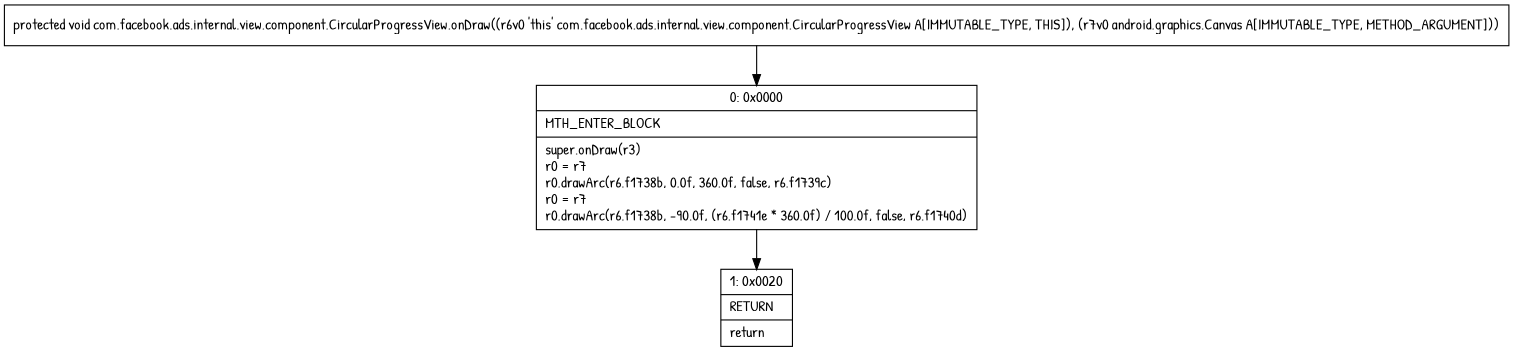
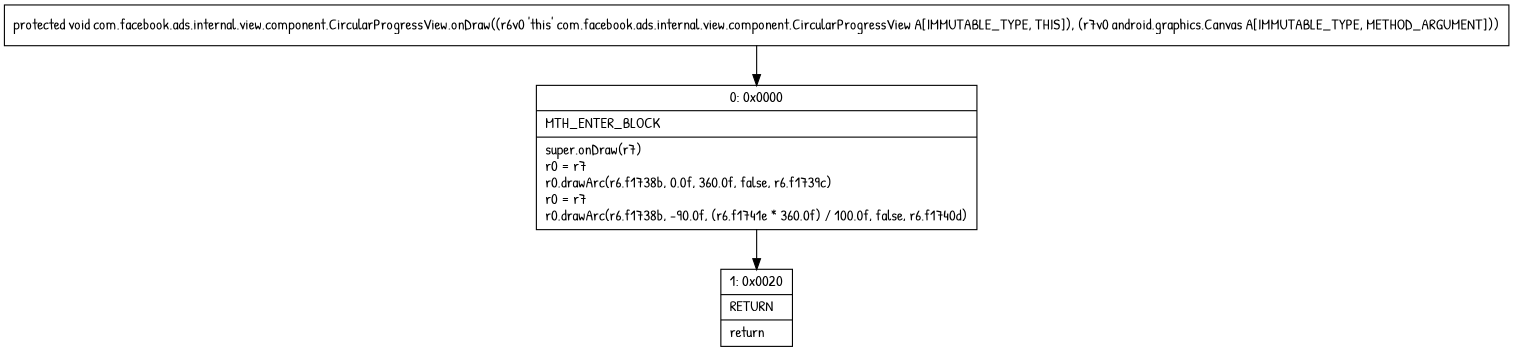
(594, 150) -> (594, 150)
